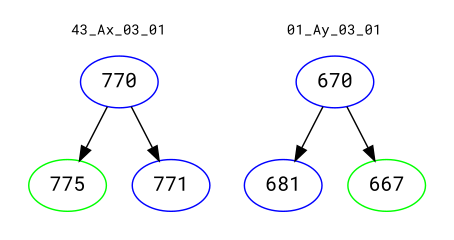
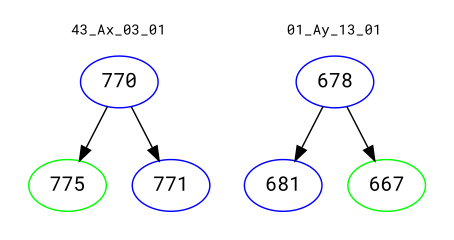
(335, 31) -> (335, 31)
(335, 82) -> (335, 82)
